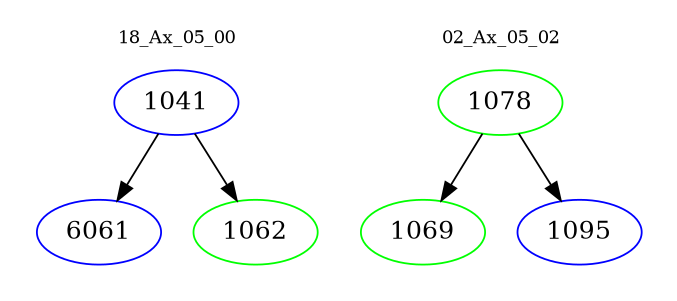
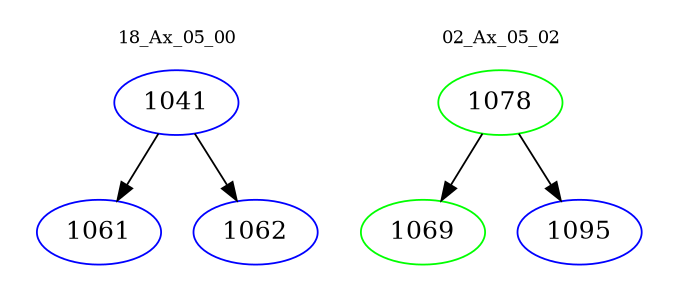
(99, 232) -> (99, 232)
(256, 232) -> (256, 232)
